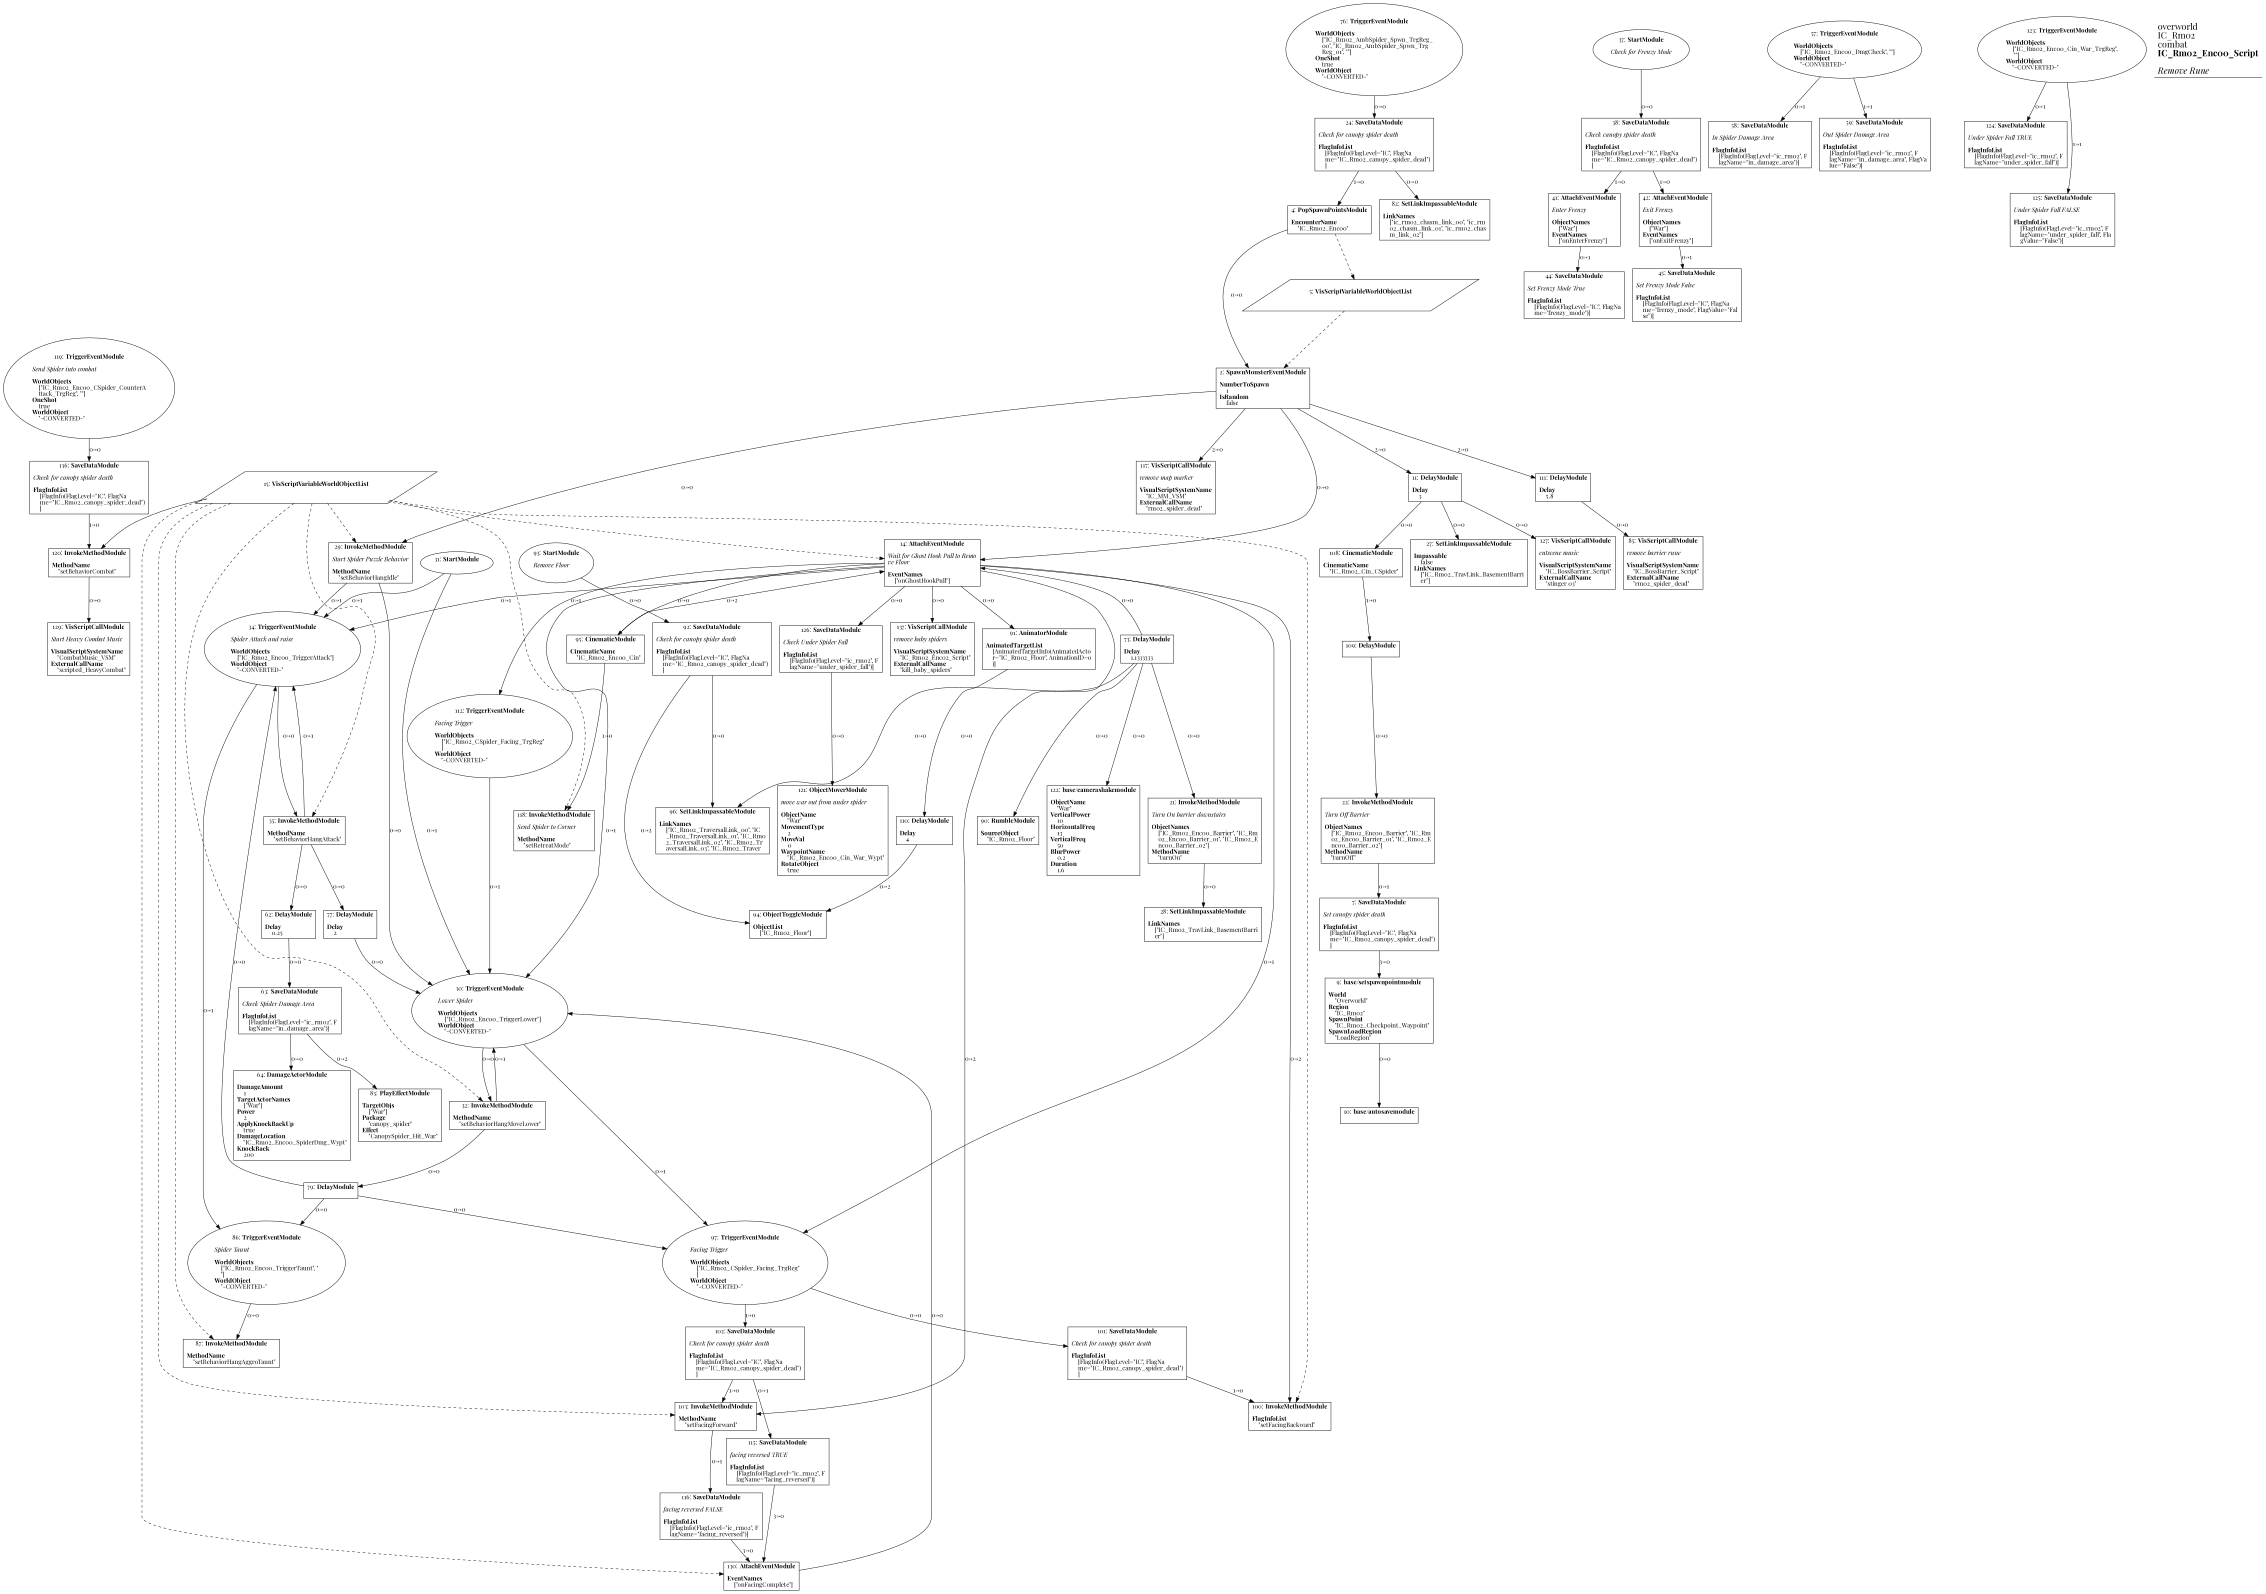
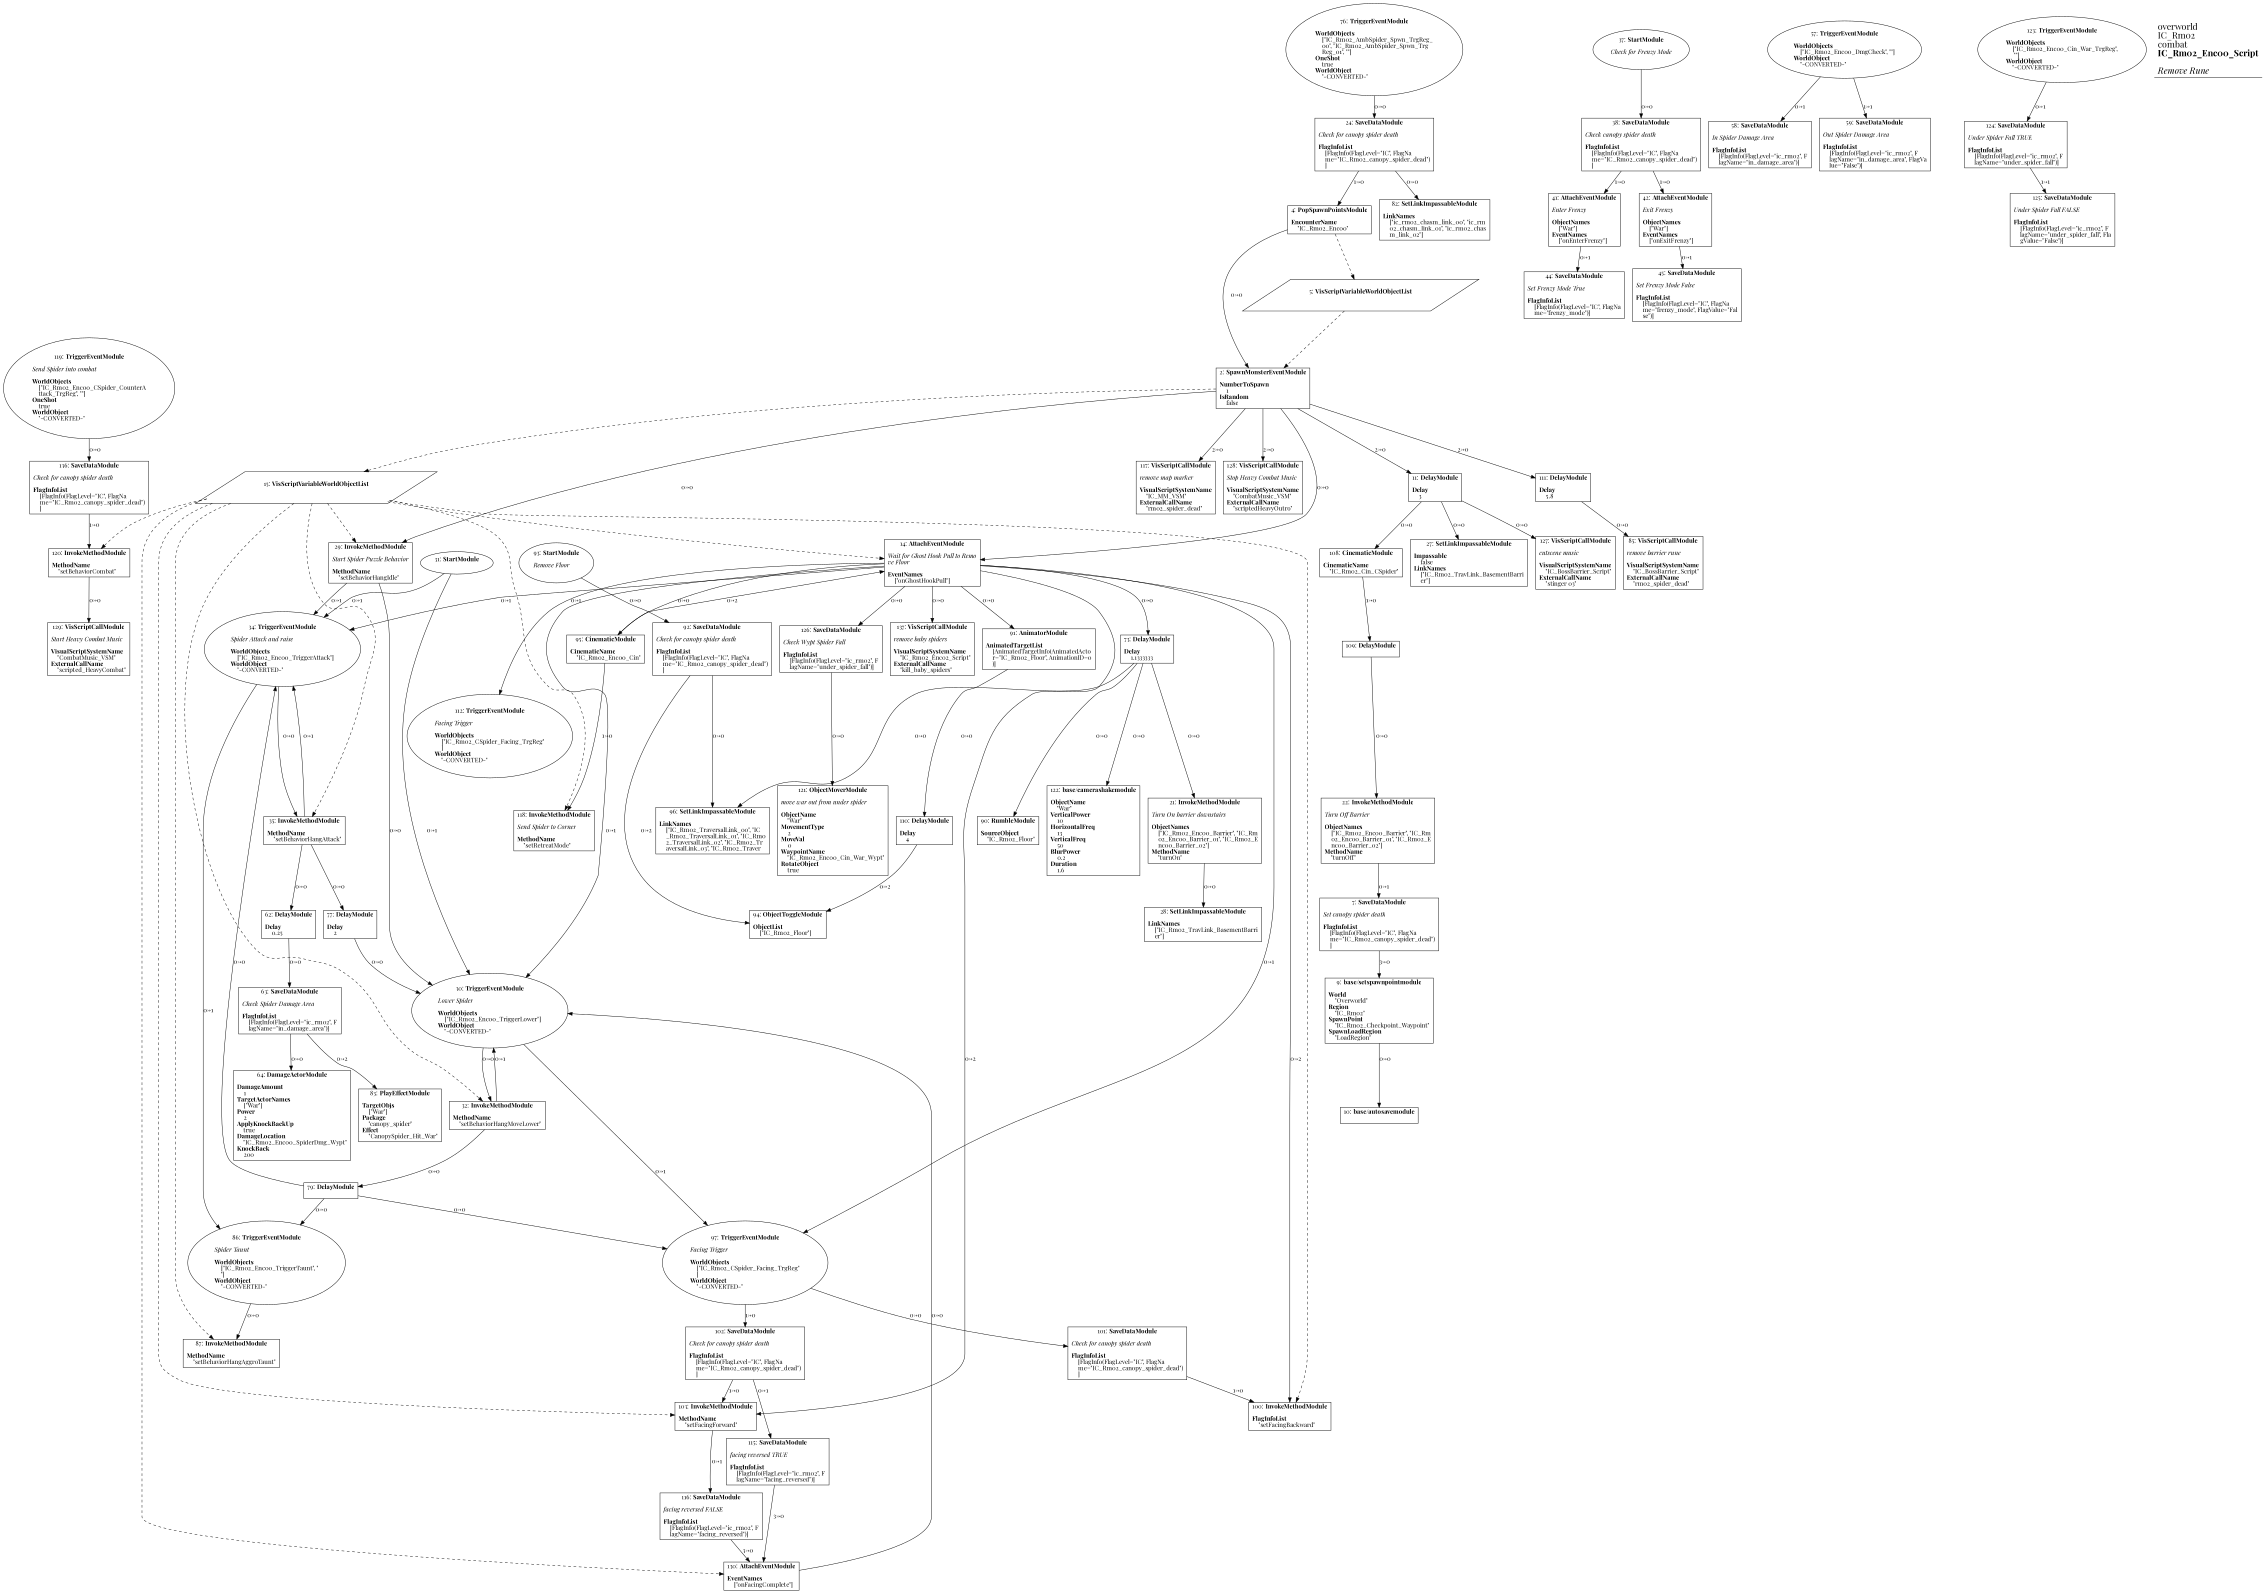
(2072, 136) -> (2037, 179)
none -> (790, 408)
none -> (1263, 488)
(152, 515) -> (152, 515)
(1074, 583) -> (1088, 578)
(816, 642) -> (815, 642)
(490, 873) -> none
